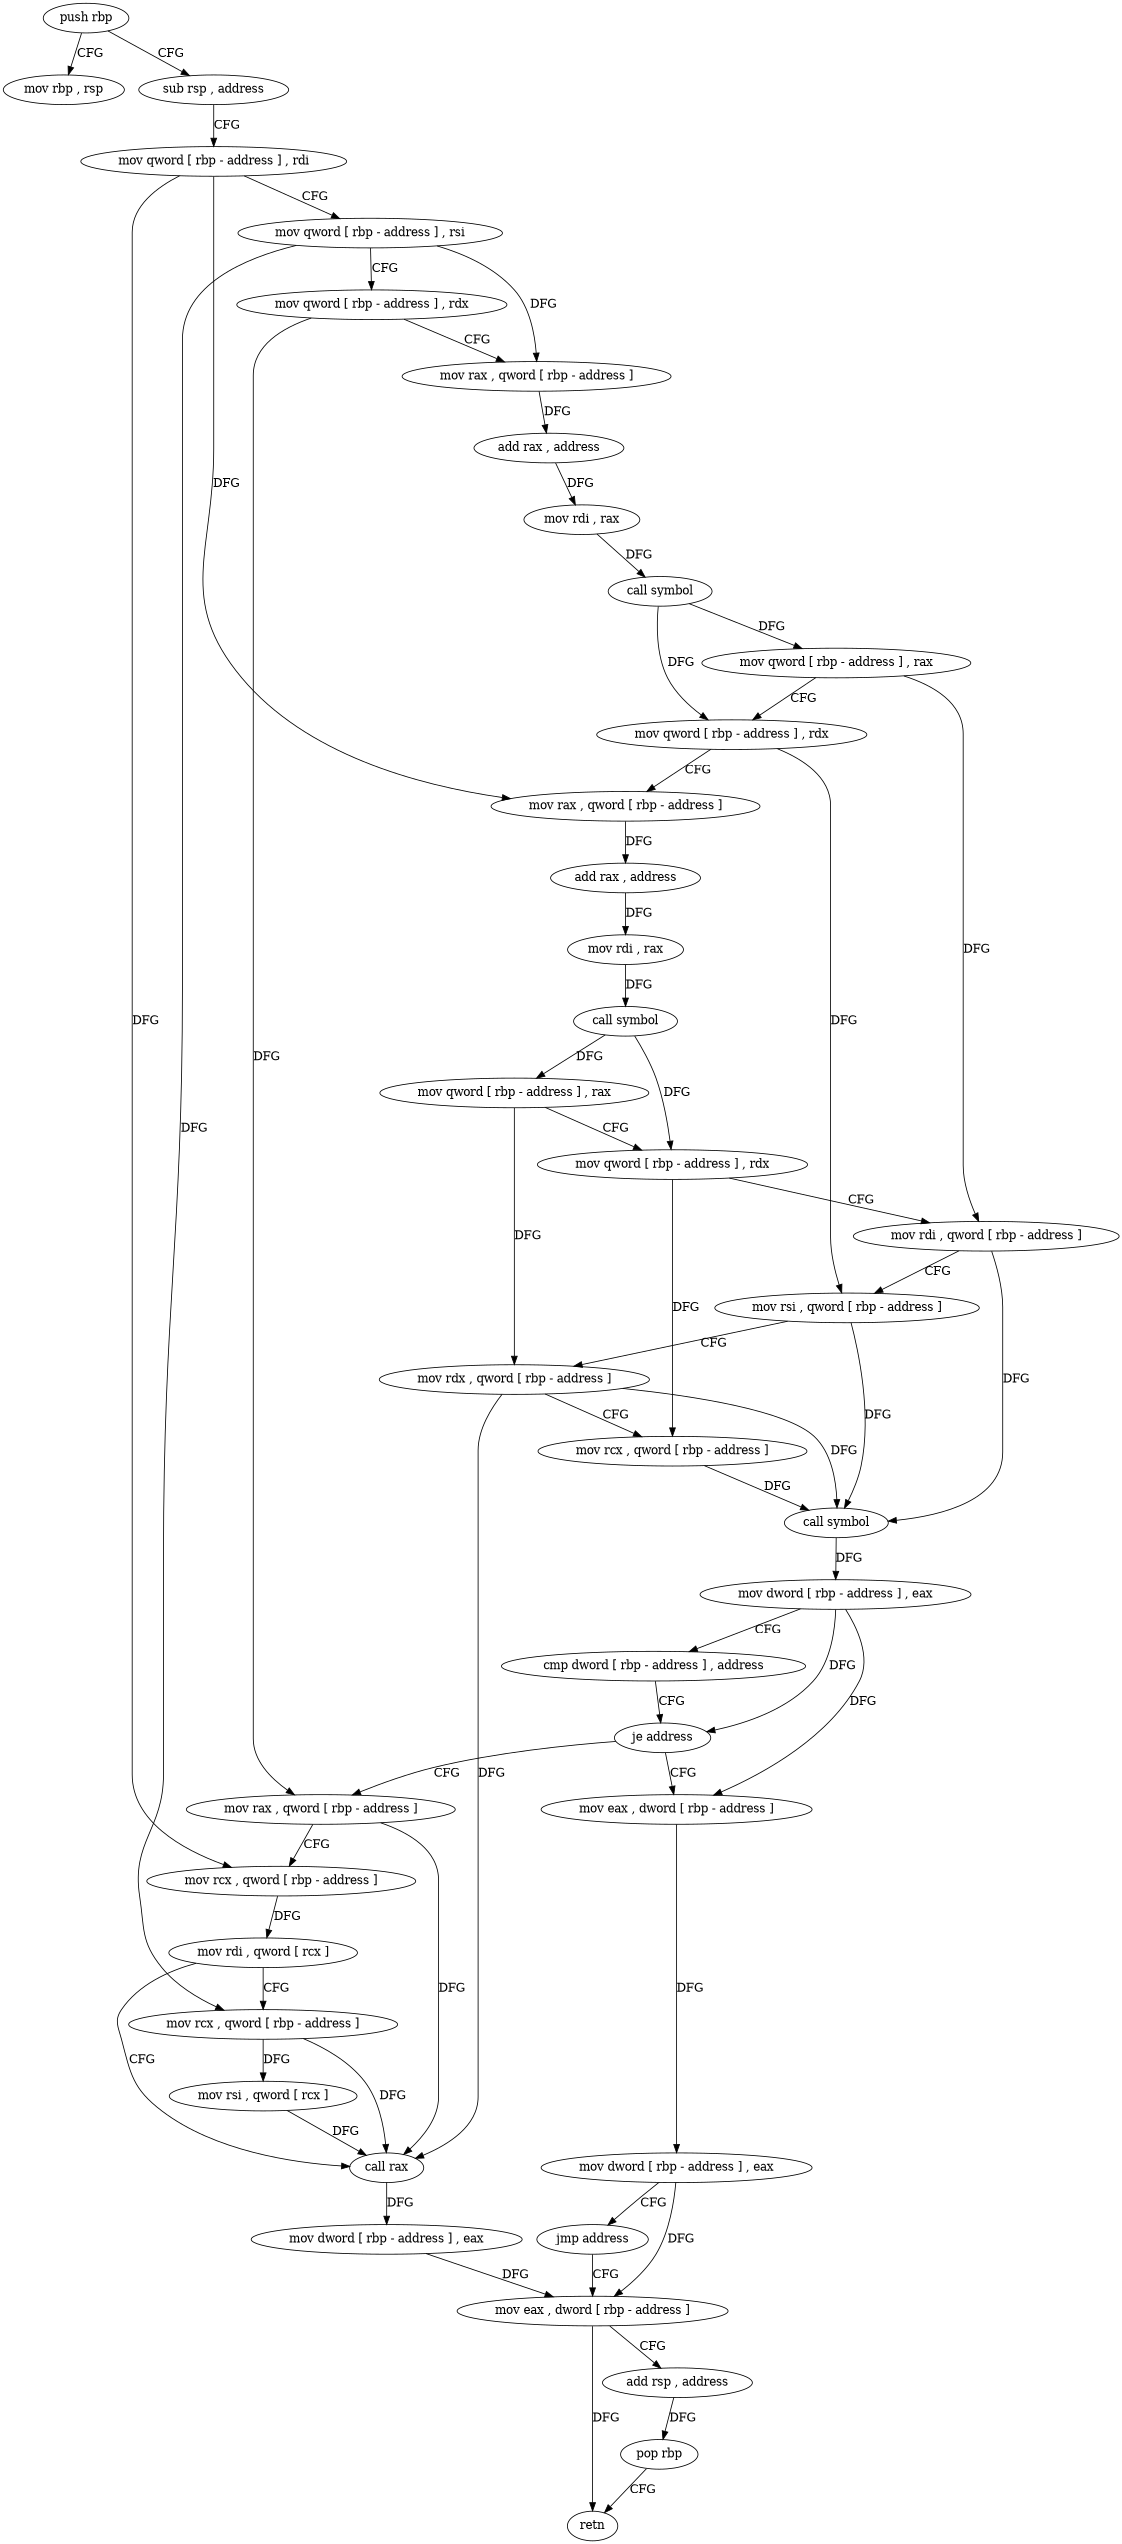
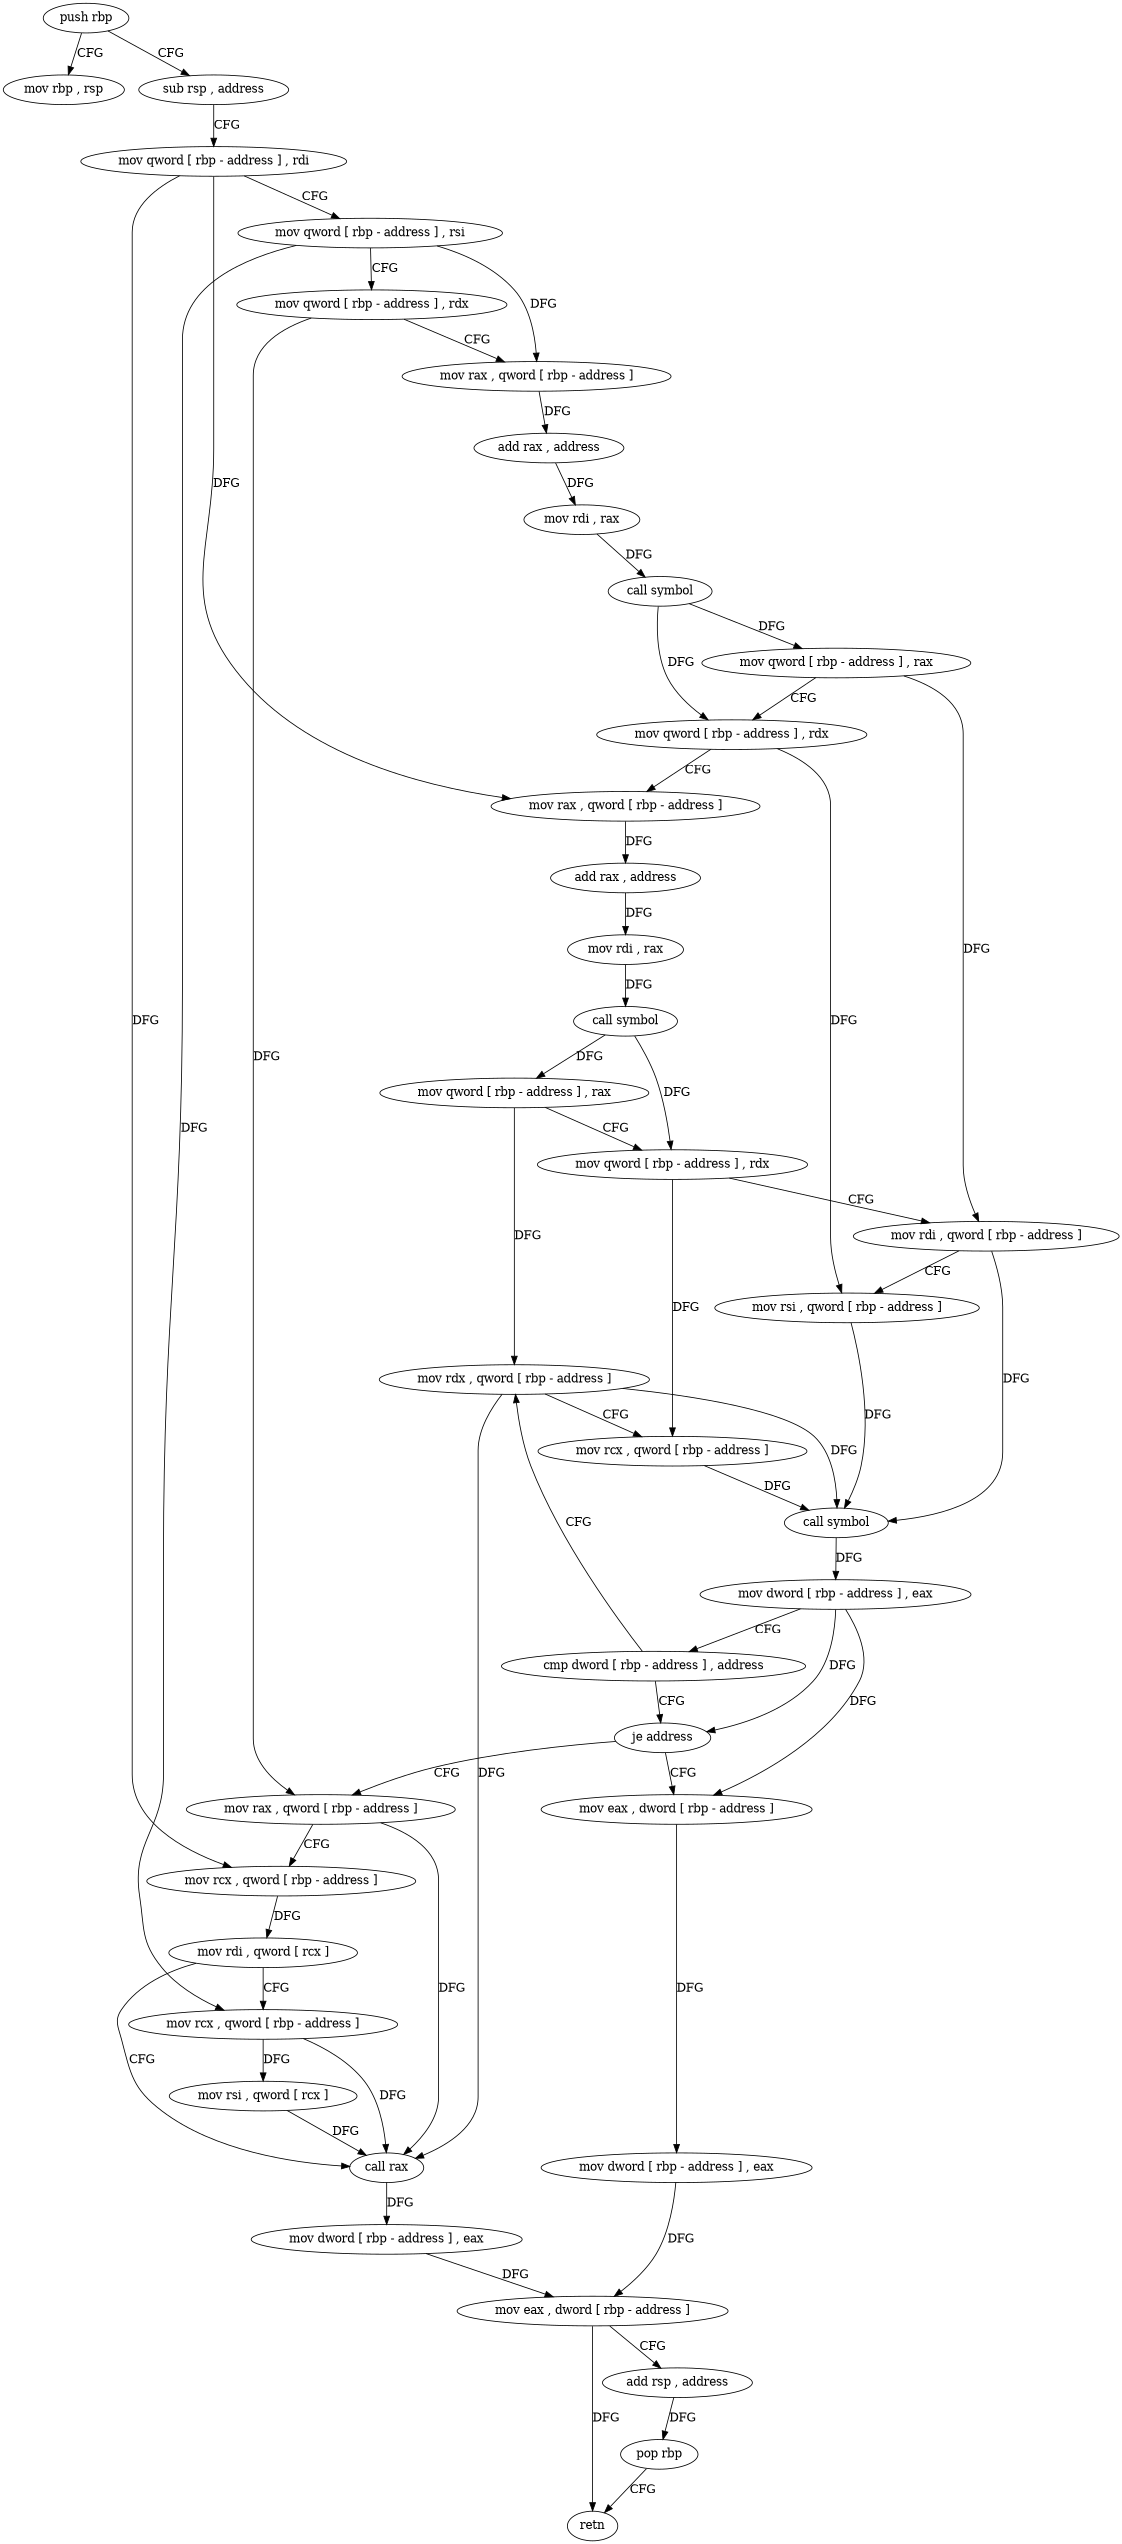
(685, 1343) -> (564, 1534)
(593, 2239) -> none
